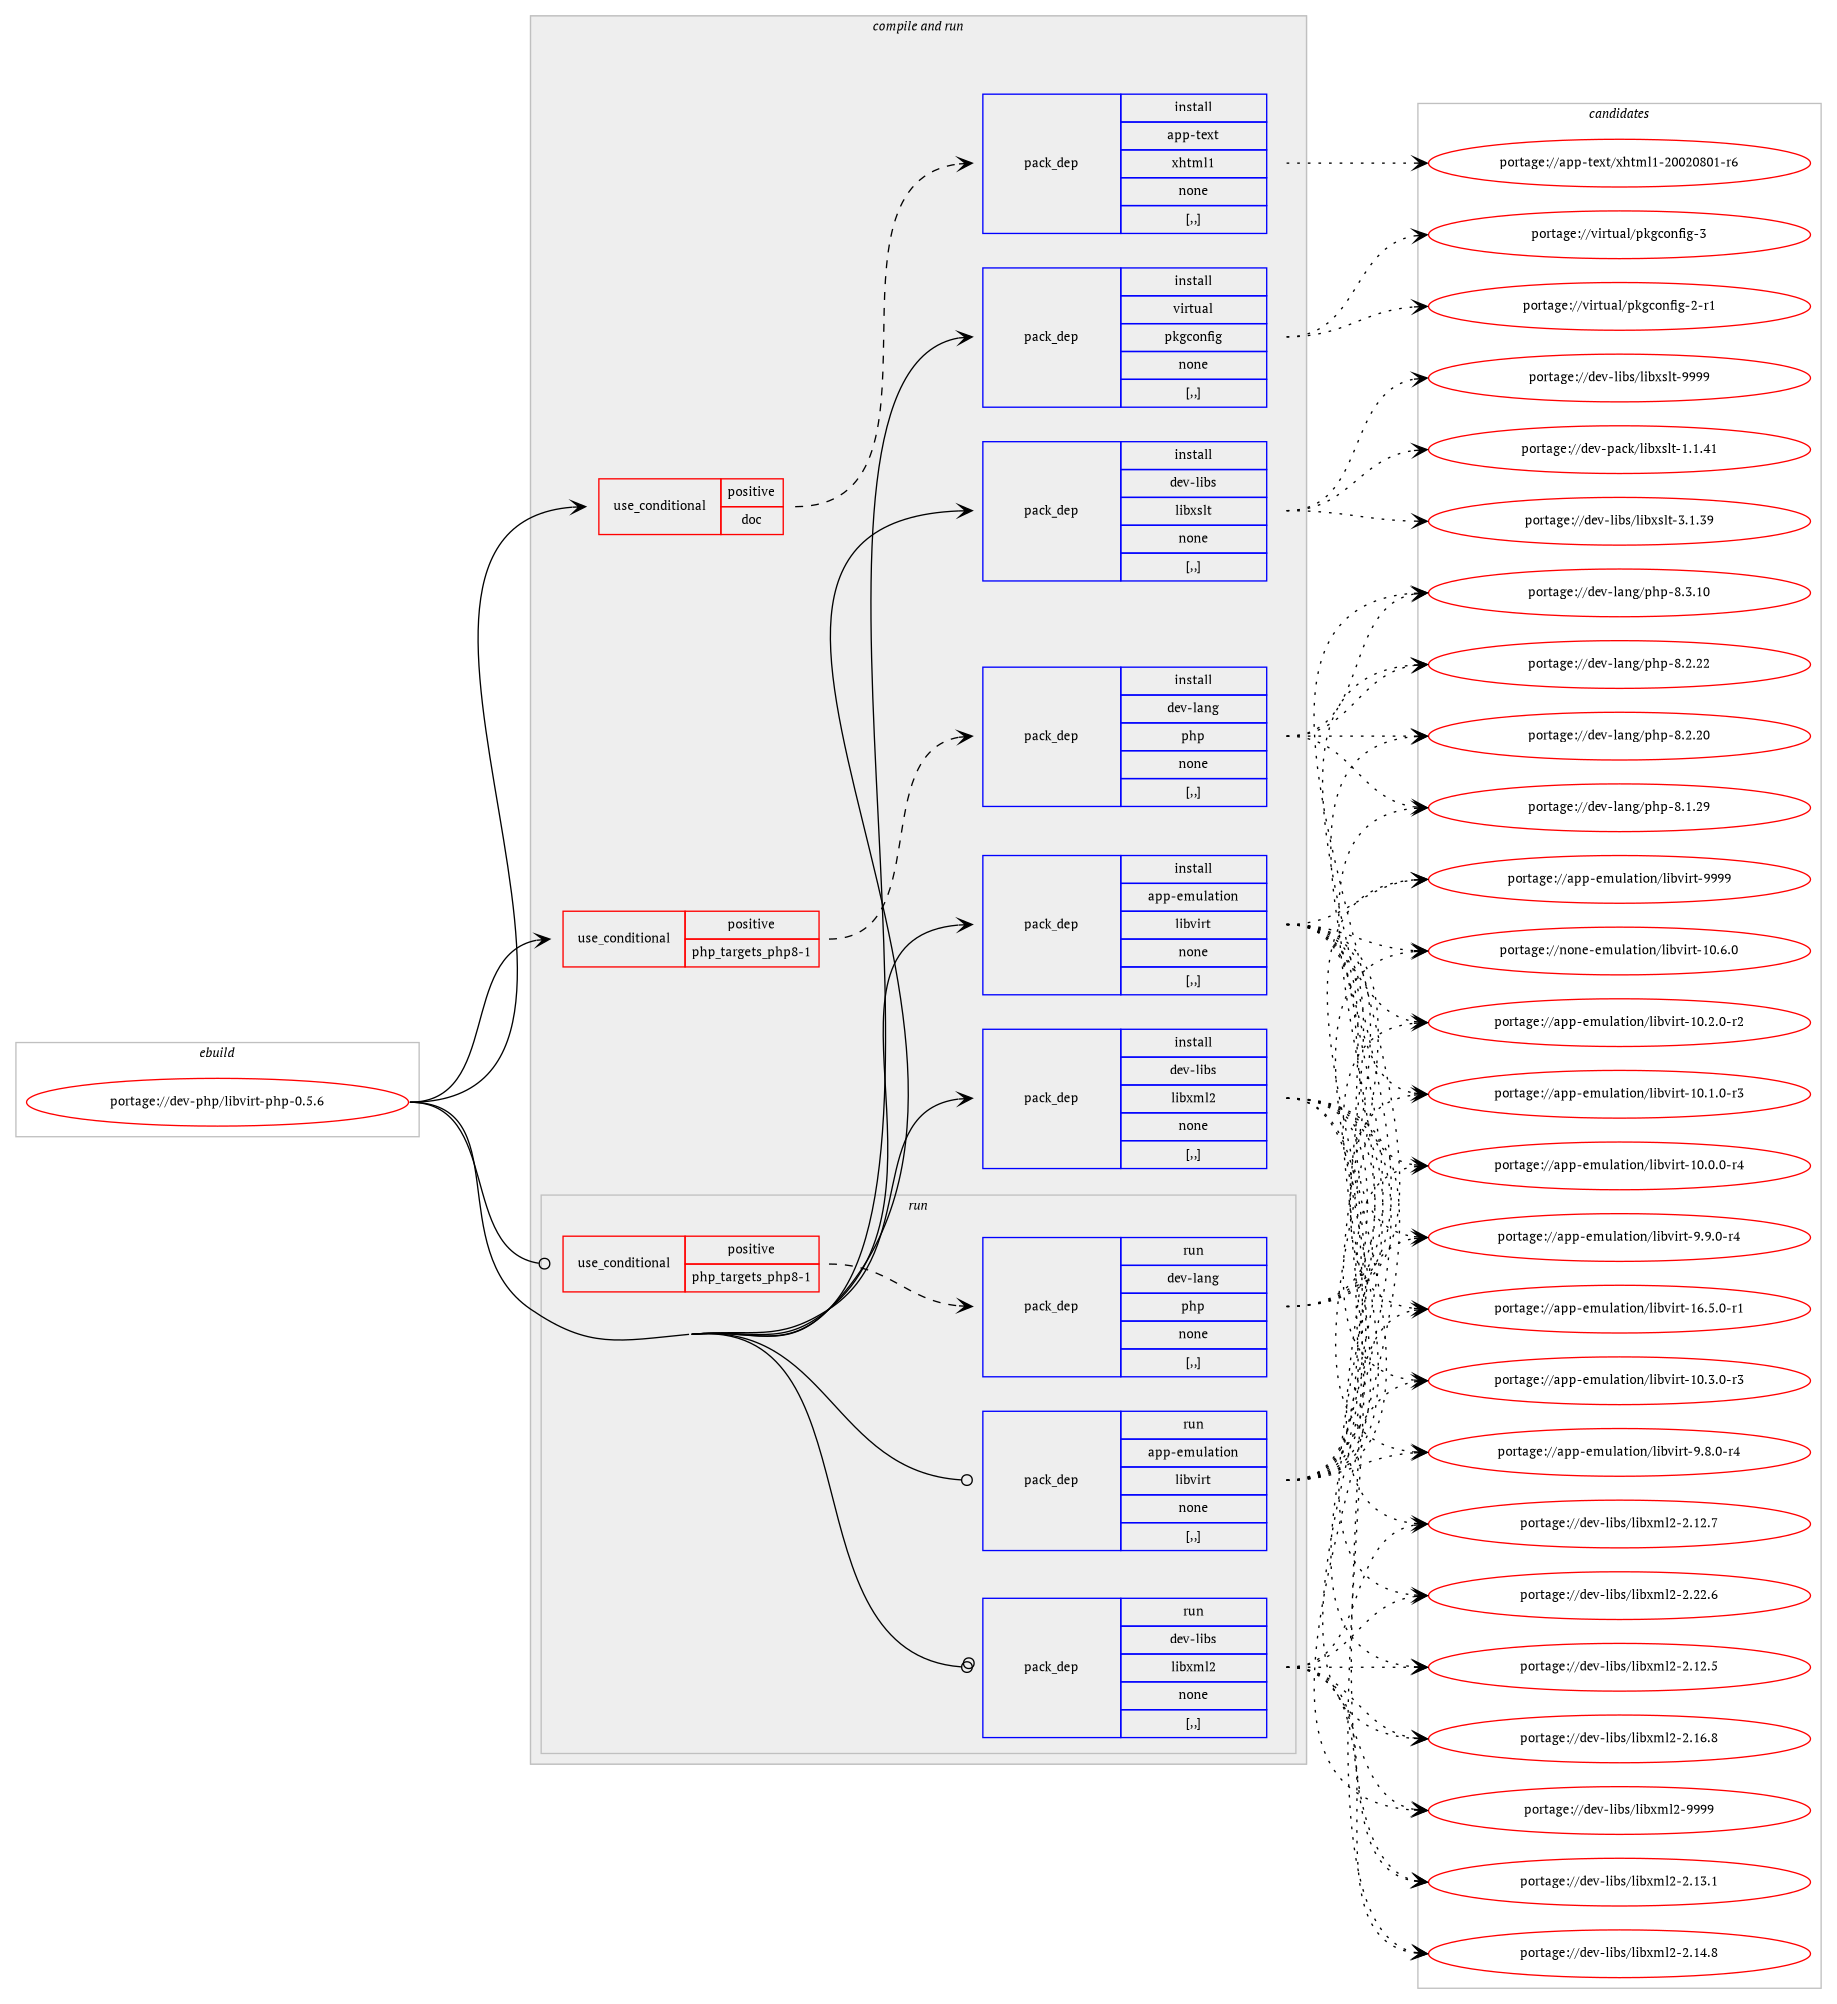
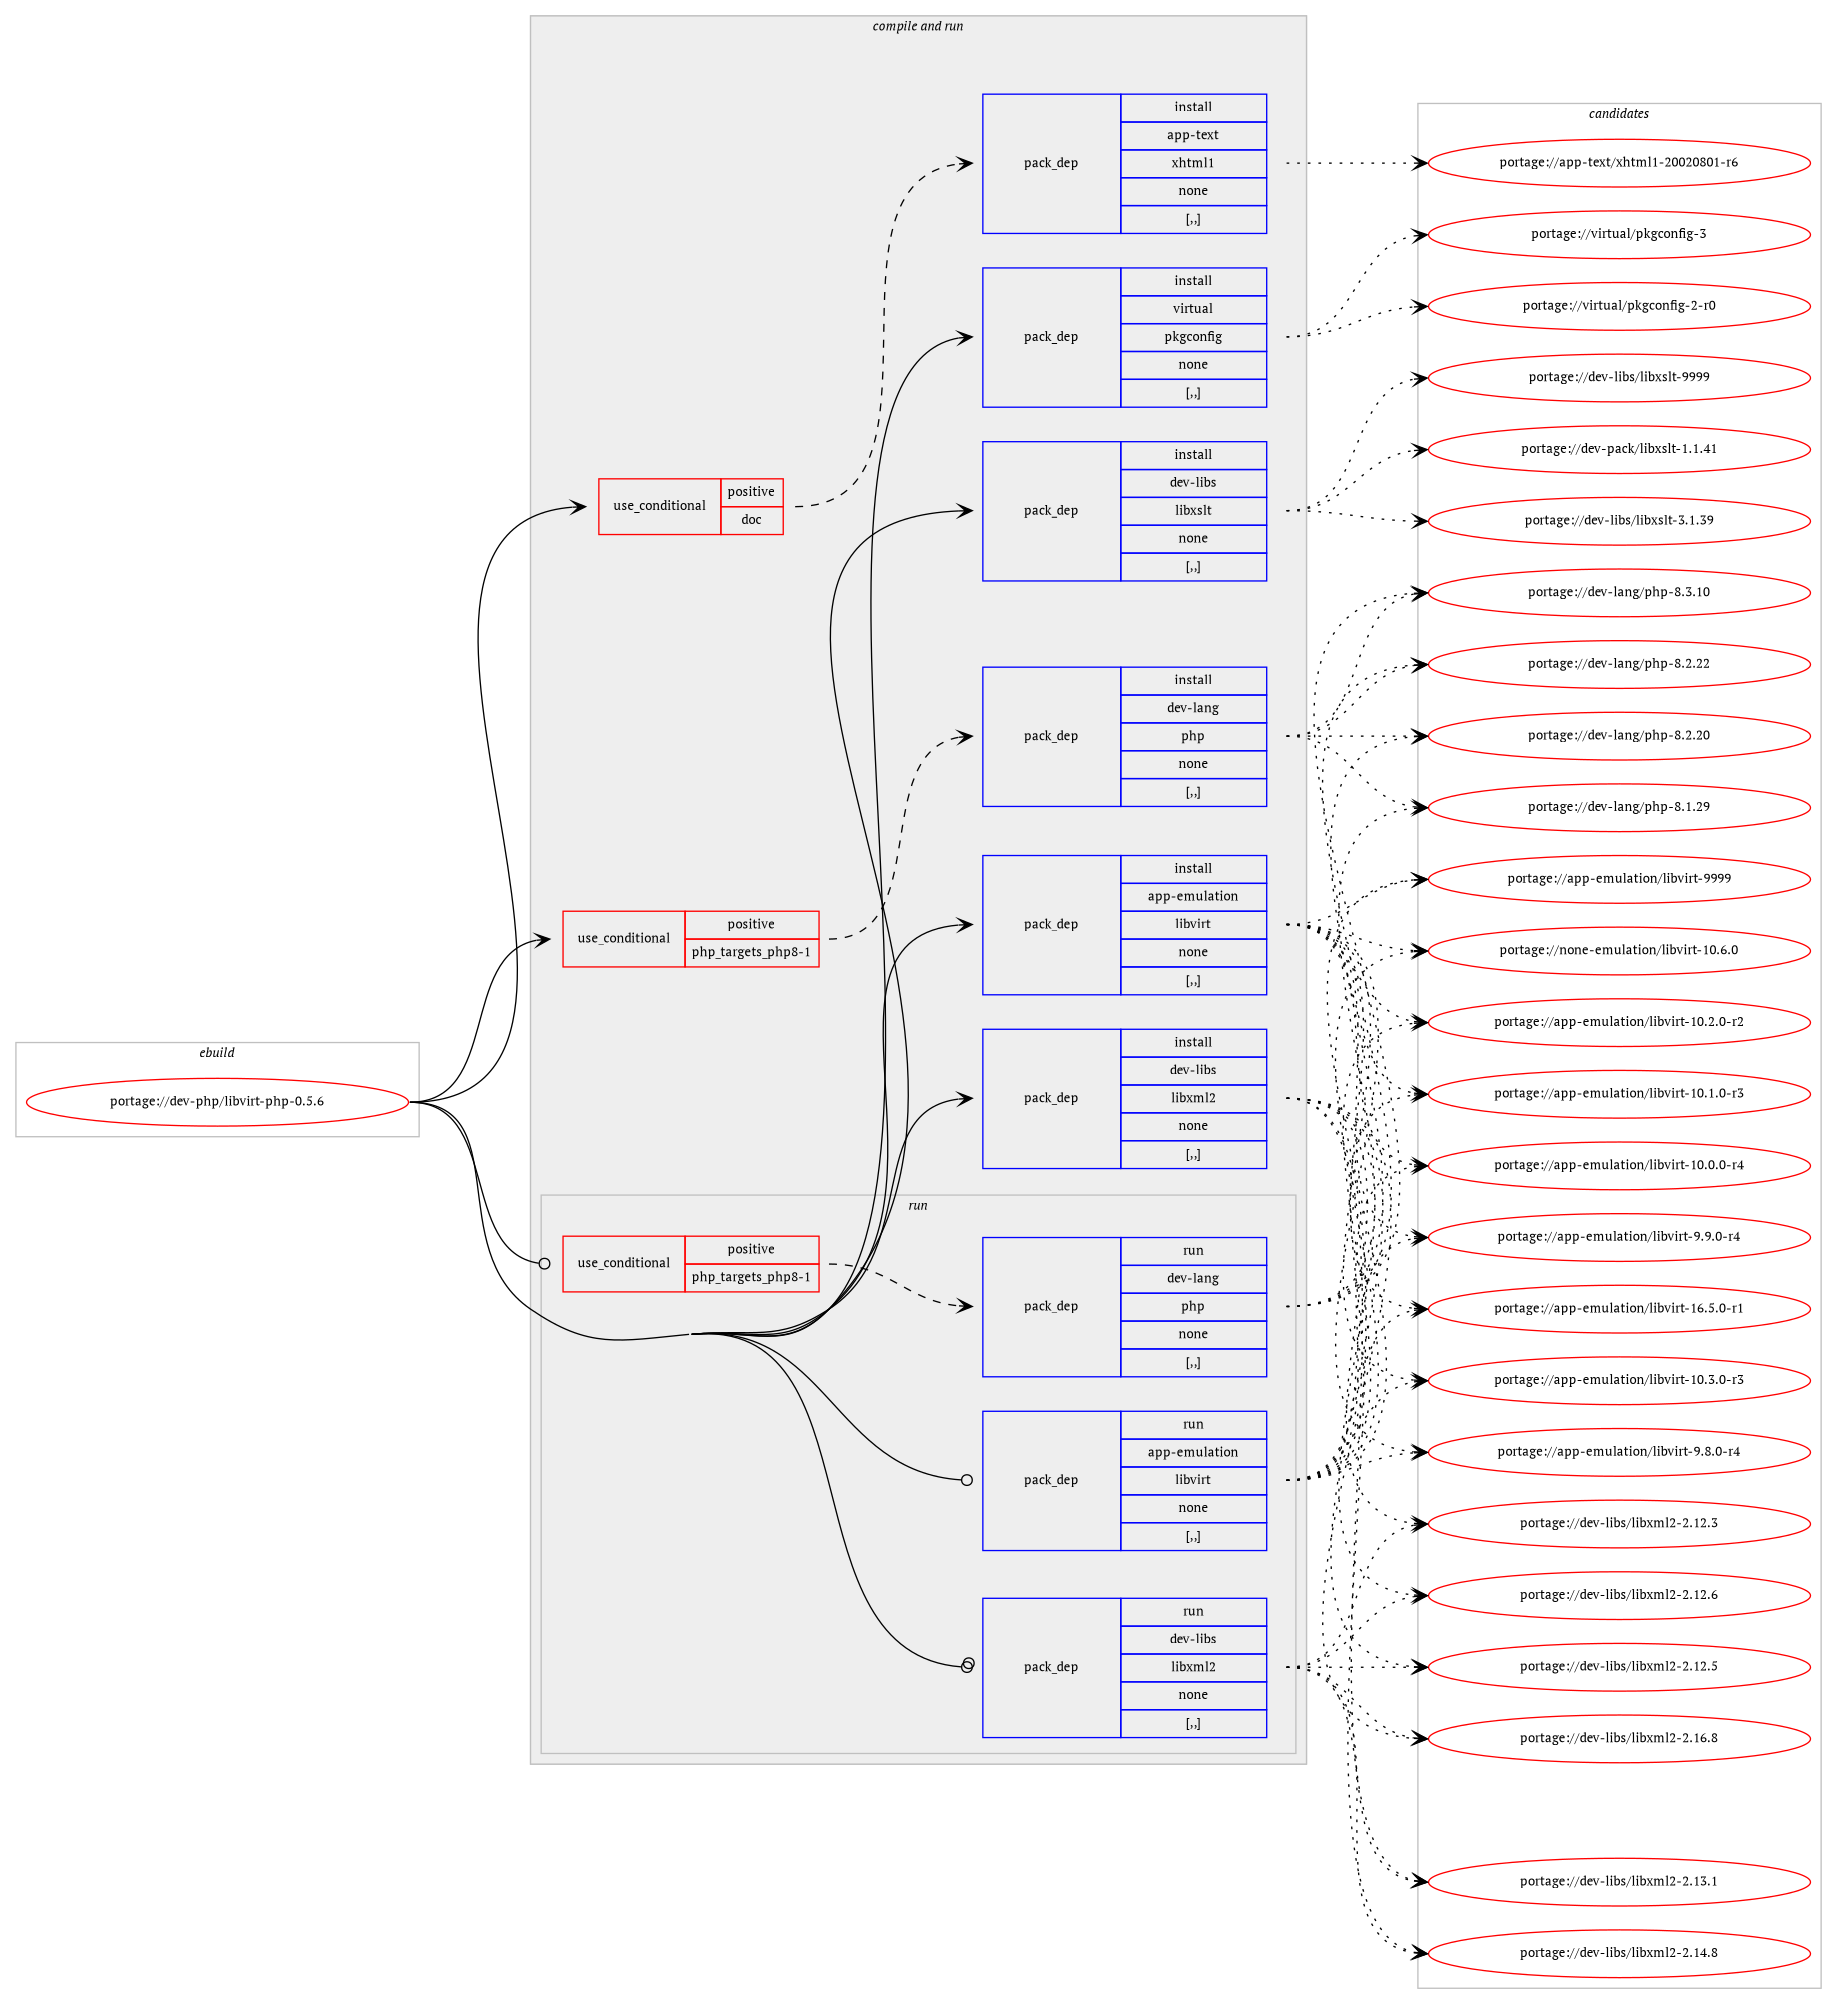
(1620, 306) -> (1620, 306)
(1620, 1524) -> (1620, 1524)
(1620, 1596) -> (1620, 1596)
(1620, 1811) -> none
